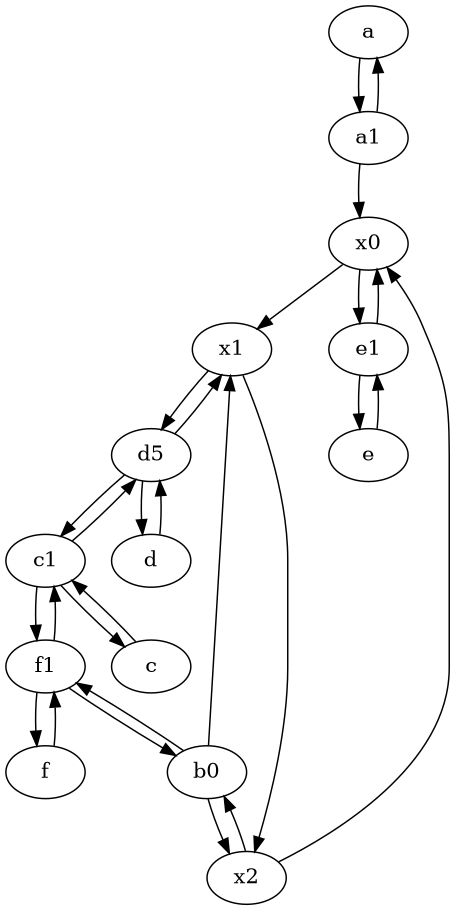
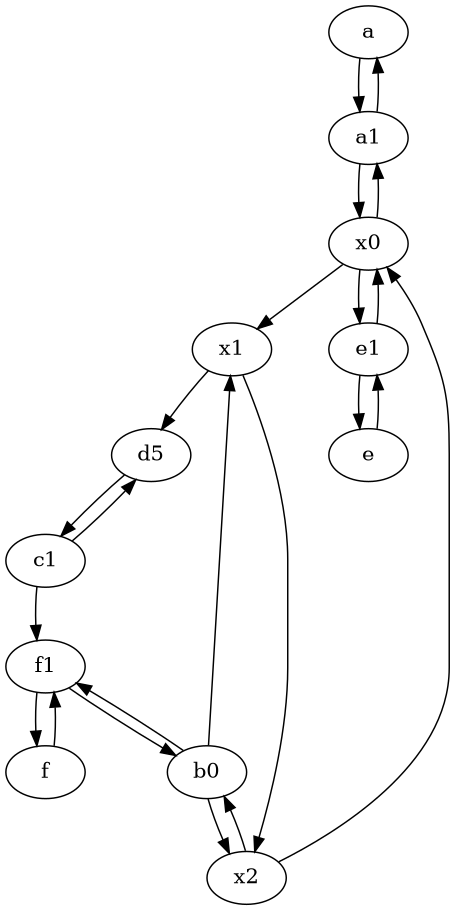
none -> (378, 198)
(194, 411) -> none
(151, 561) -> none
(55, 621) -> none
(151, 666) -> none
